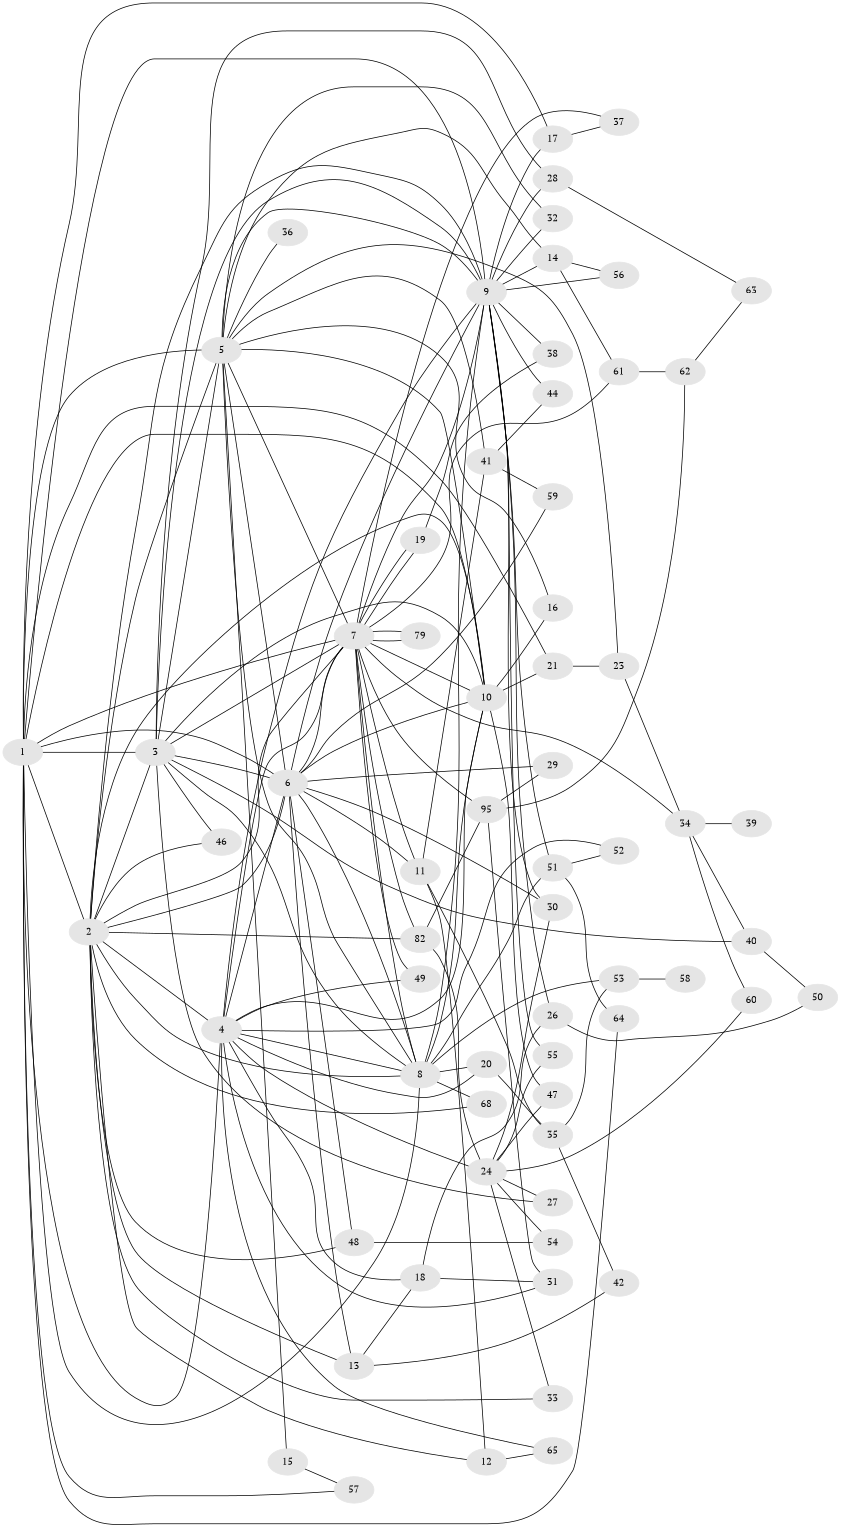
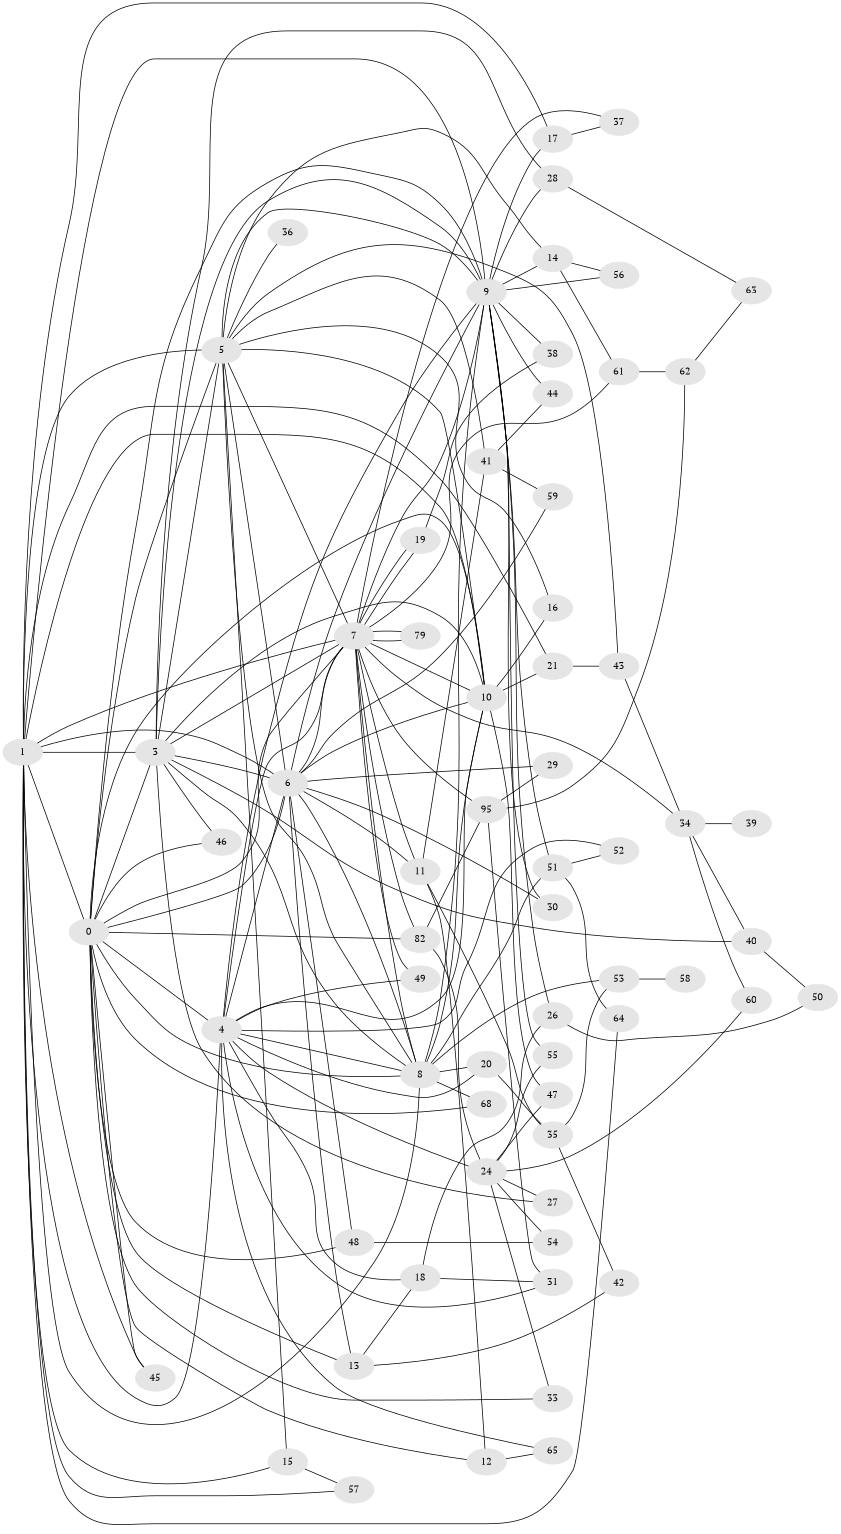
(553, 219) -> none
(619, 666) -> (619, 666)
(89, 932) -> (89, 932)
(527, 1029) -> none
none -> (155, 1378)
none -> (64, 1437)
